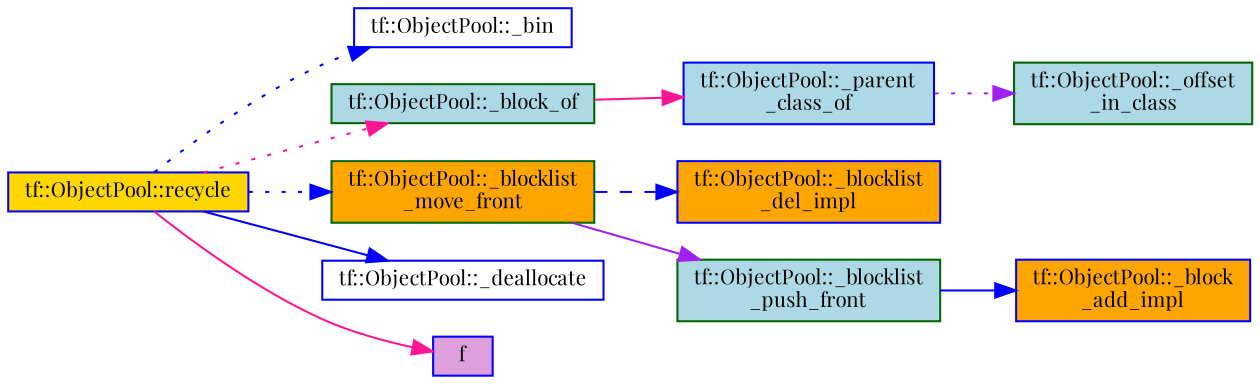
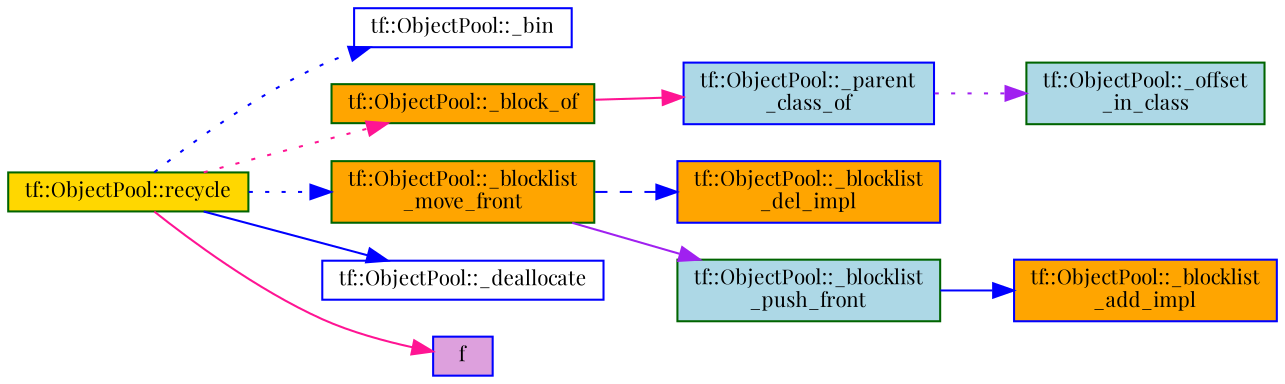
(463, 104) -> (463, 104)
(128, 192) -> (128, 192)
(1133, 290) -> (1145, 290)
